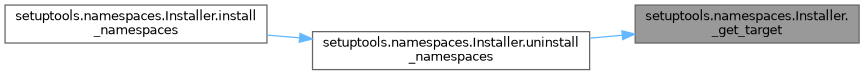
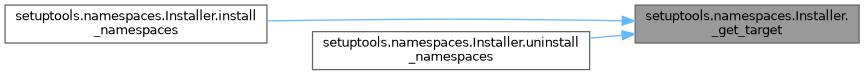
(284, 36) -> (445, 19)
